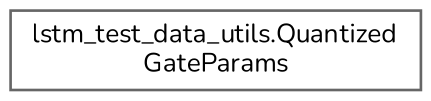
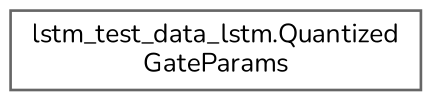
(216, 50) -> (216, 50)
